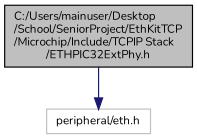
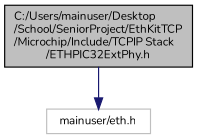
(99, 121) -> (99, 121)
